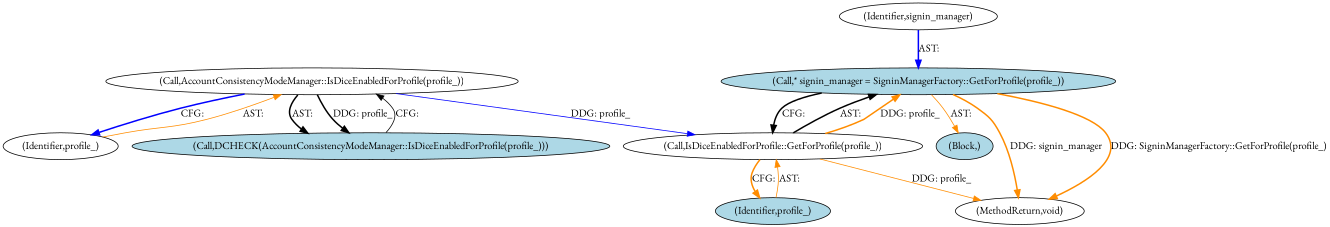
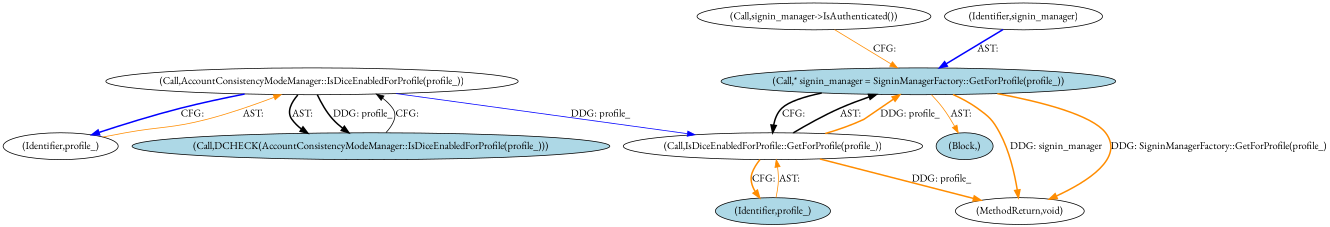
none -> (814, 16)
(897, 179) -> (897, 179)
